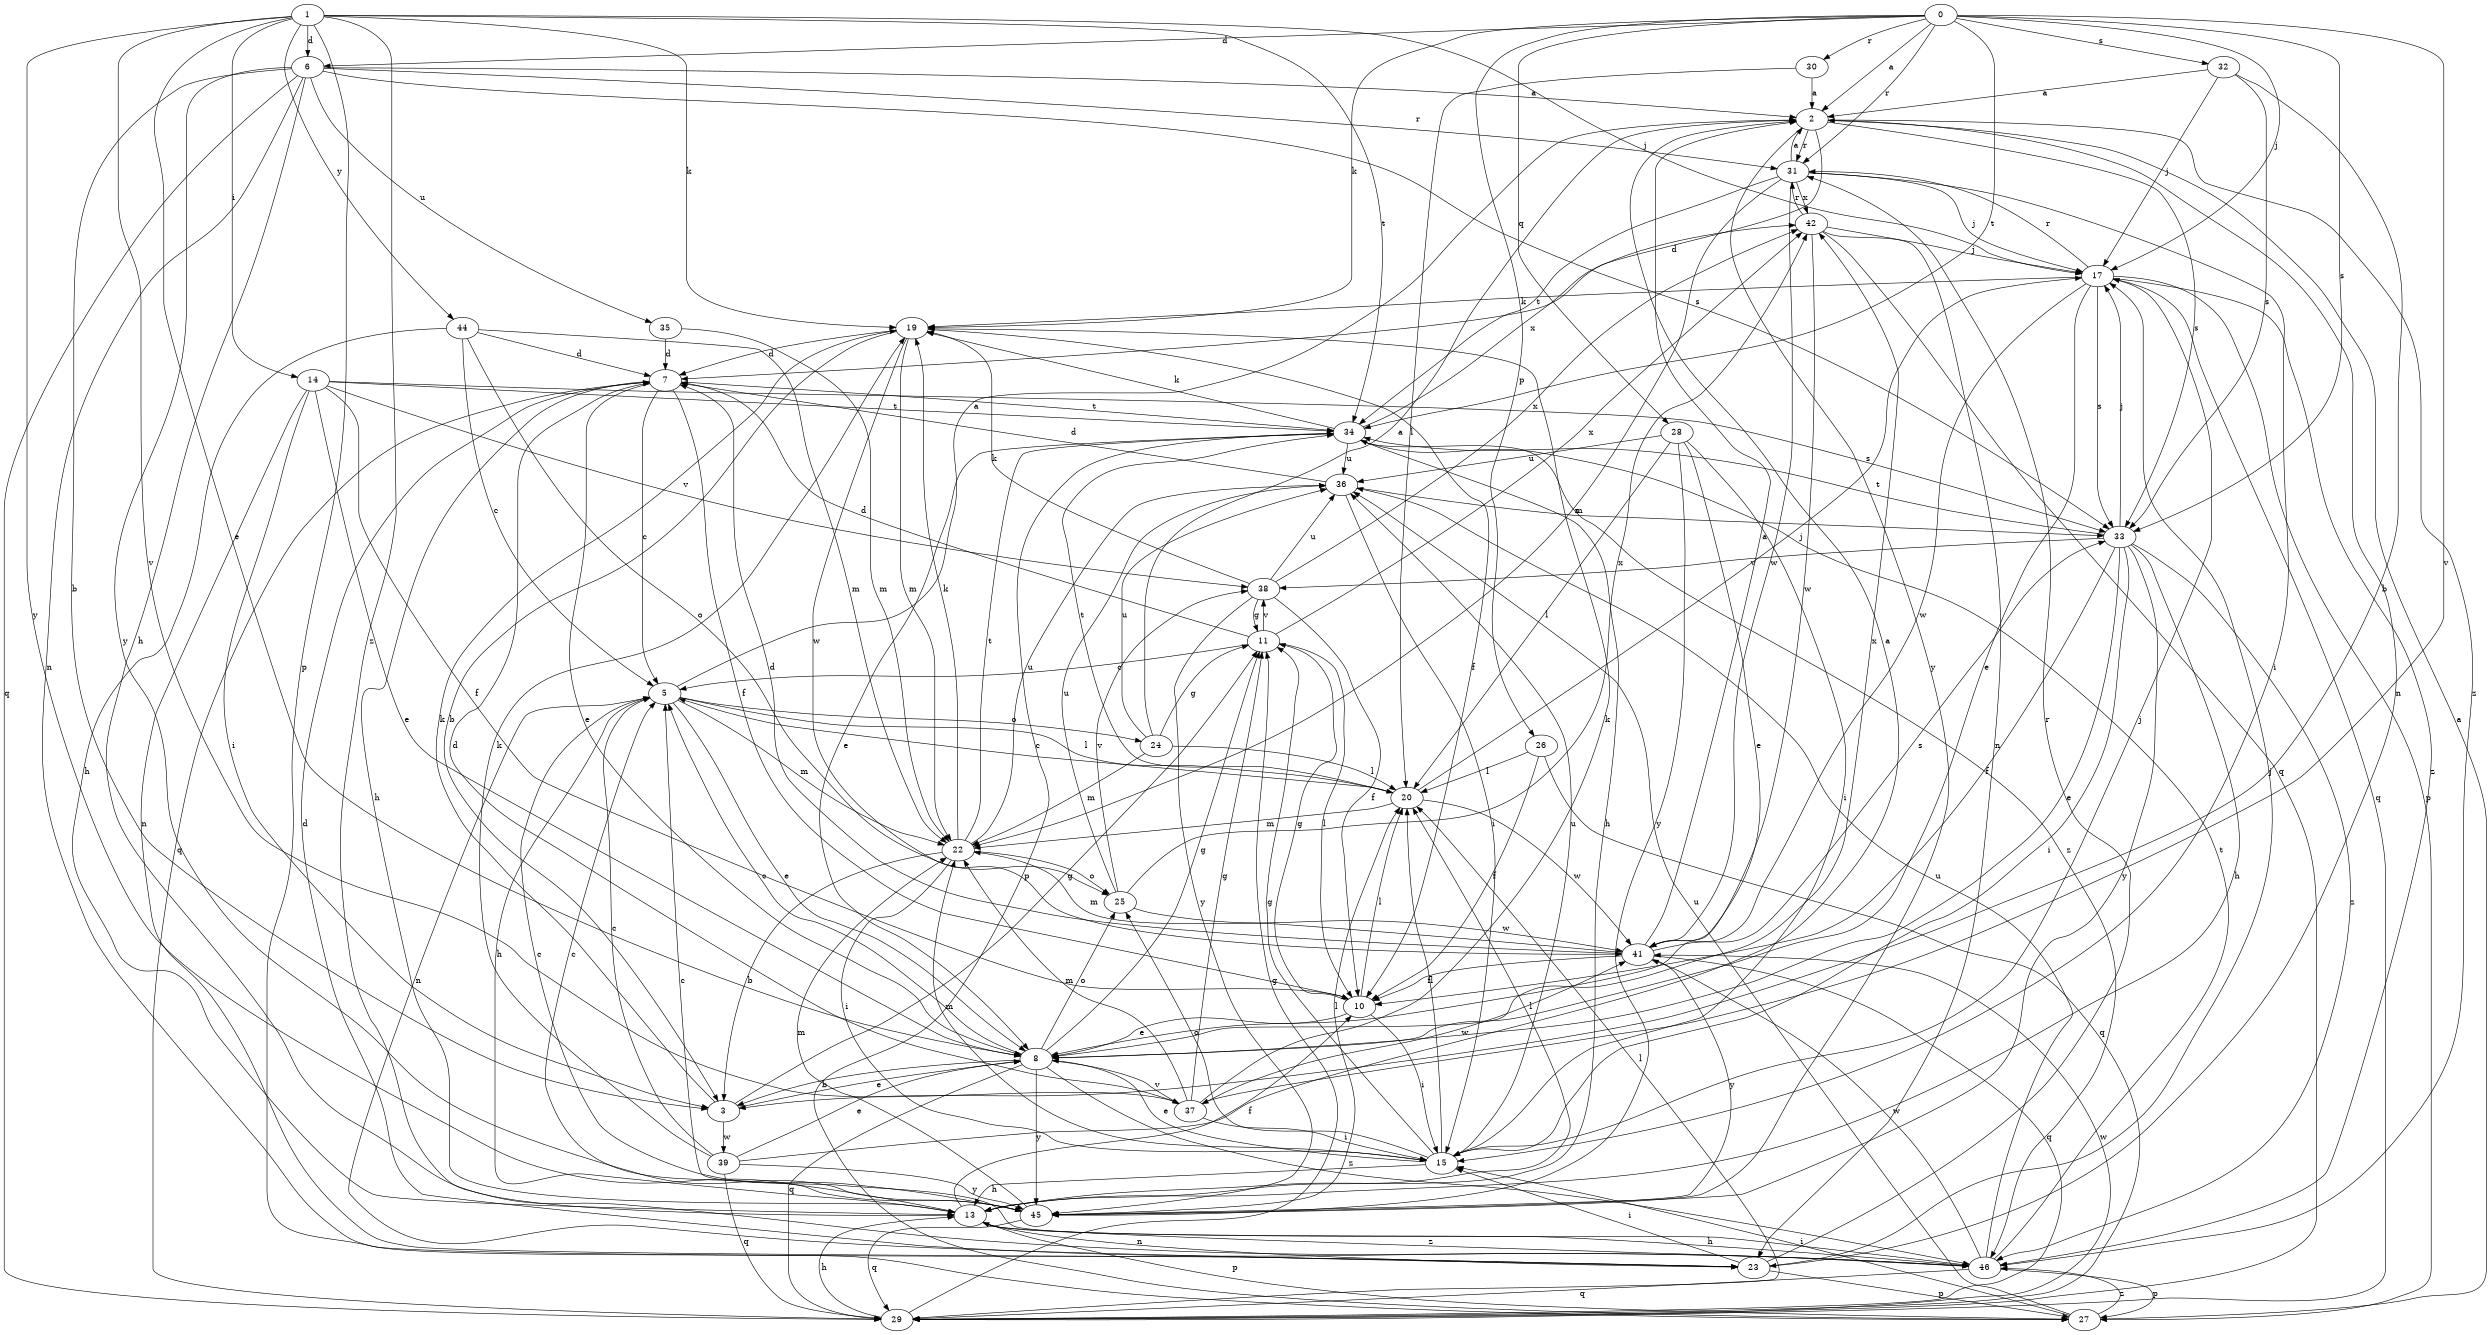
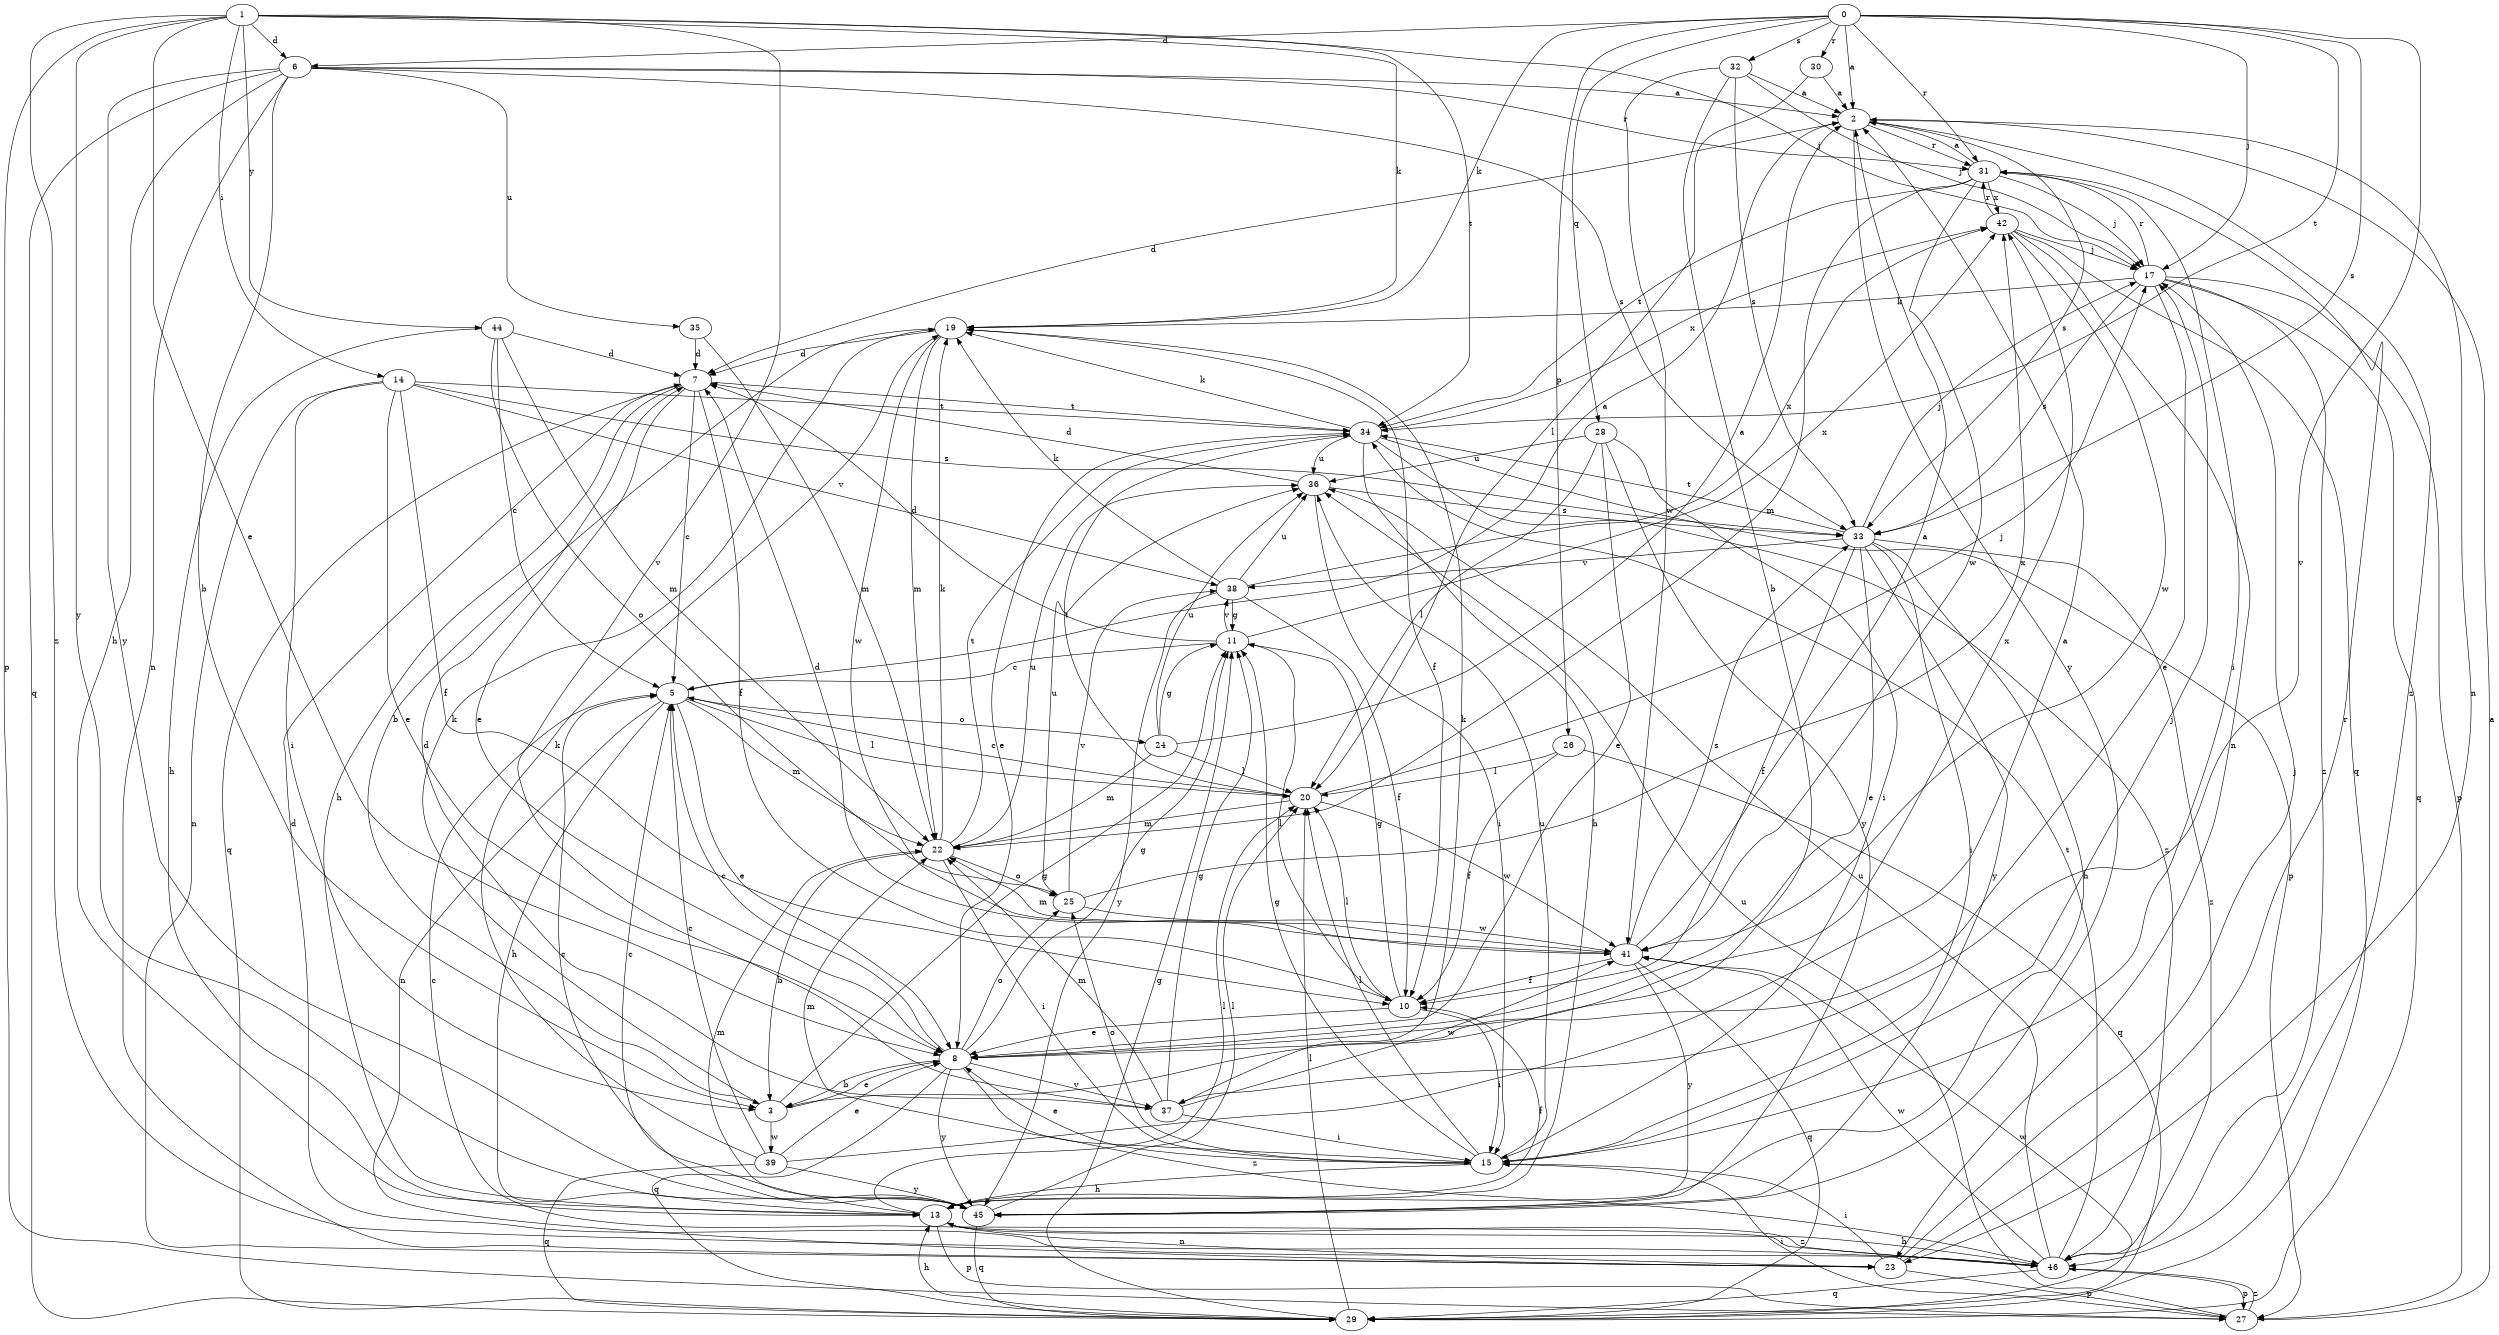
(1906, 642) -> (1666, 469)
